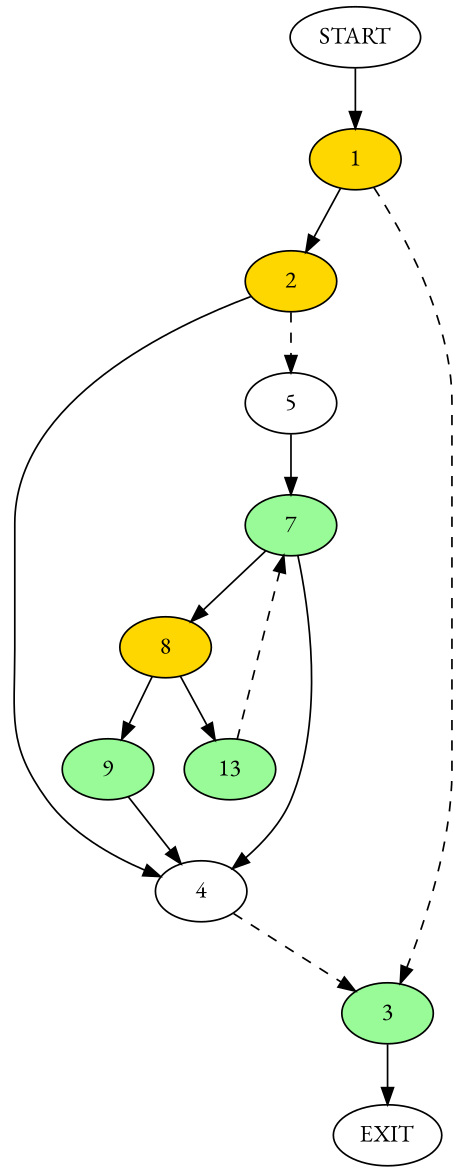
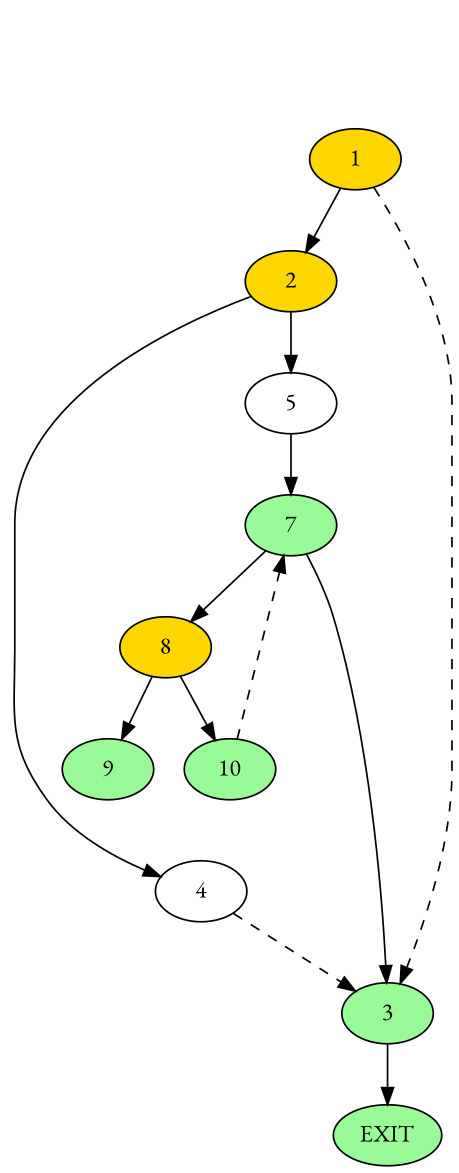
(355, 37) -> none
(291, 334) -> (291, 334)
(310, 715) -> (364, 756)
(230, 769) -> (230, 769)
(149, 824) -> none
(388, 1135) -> (388, 1135)
